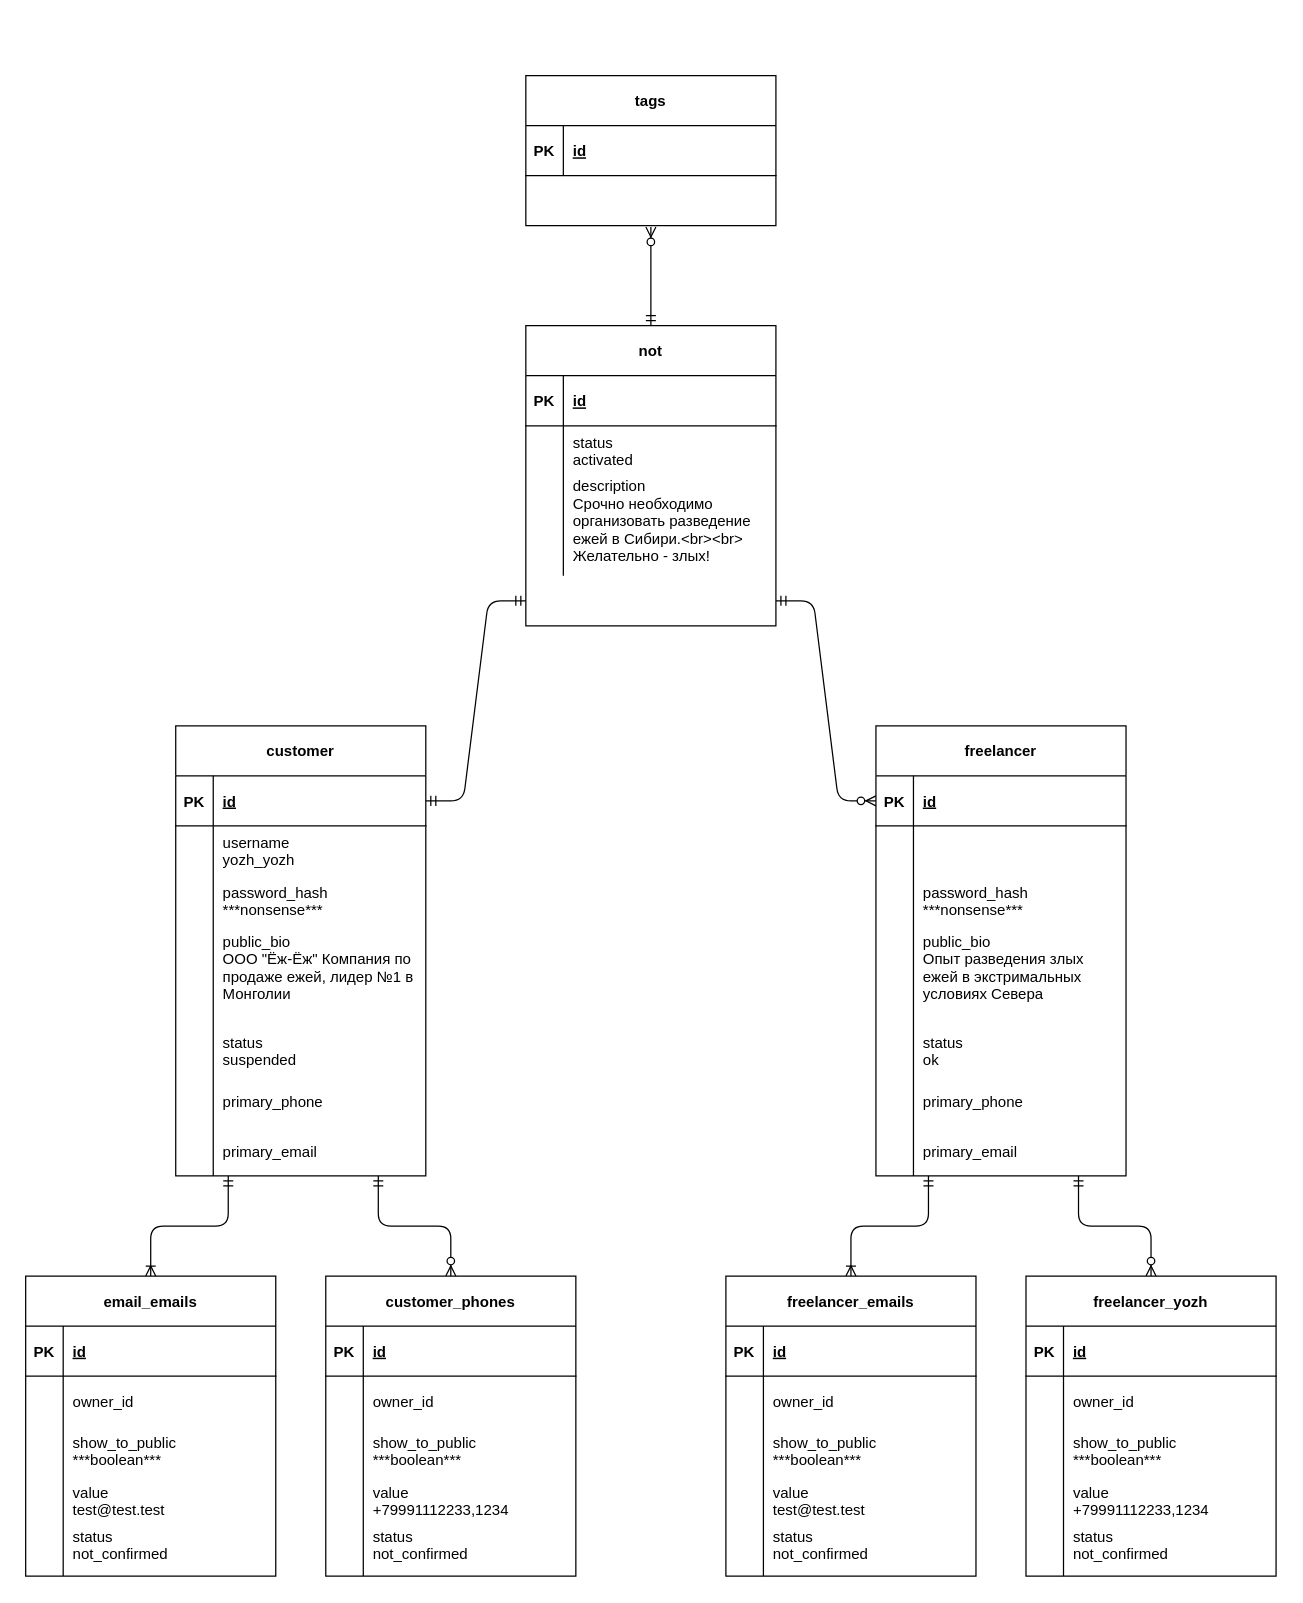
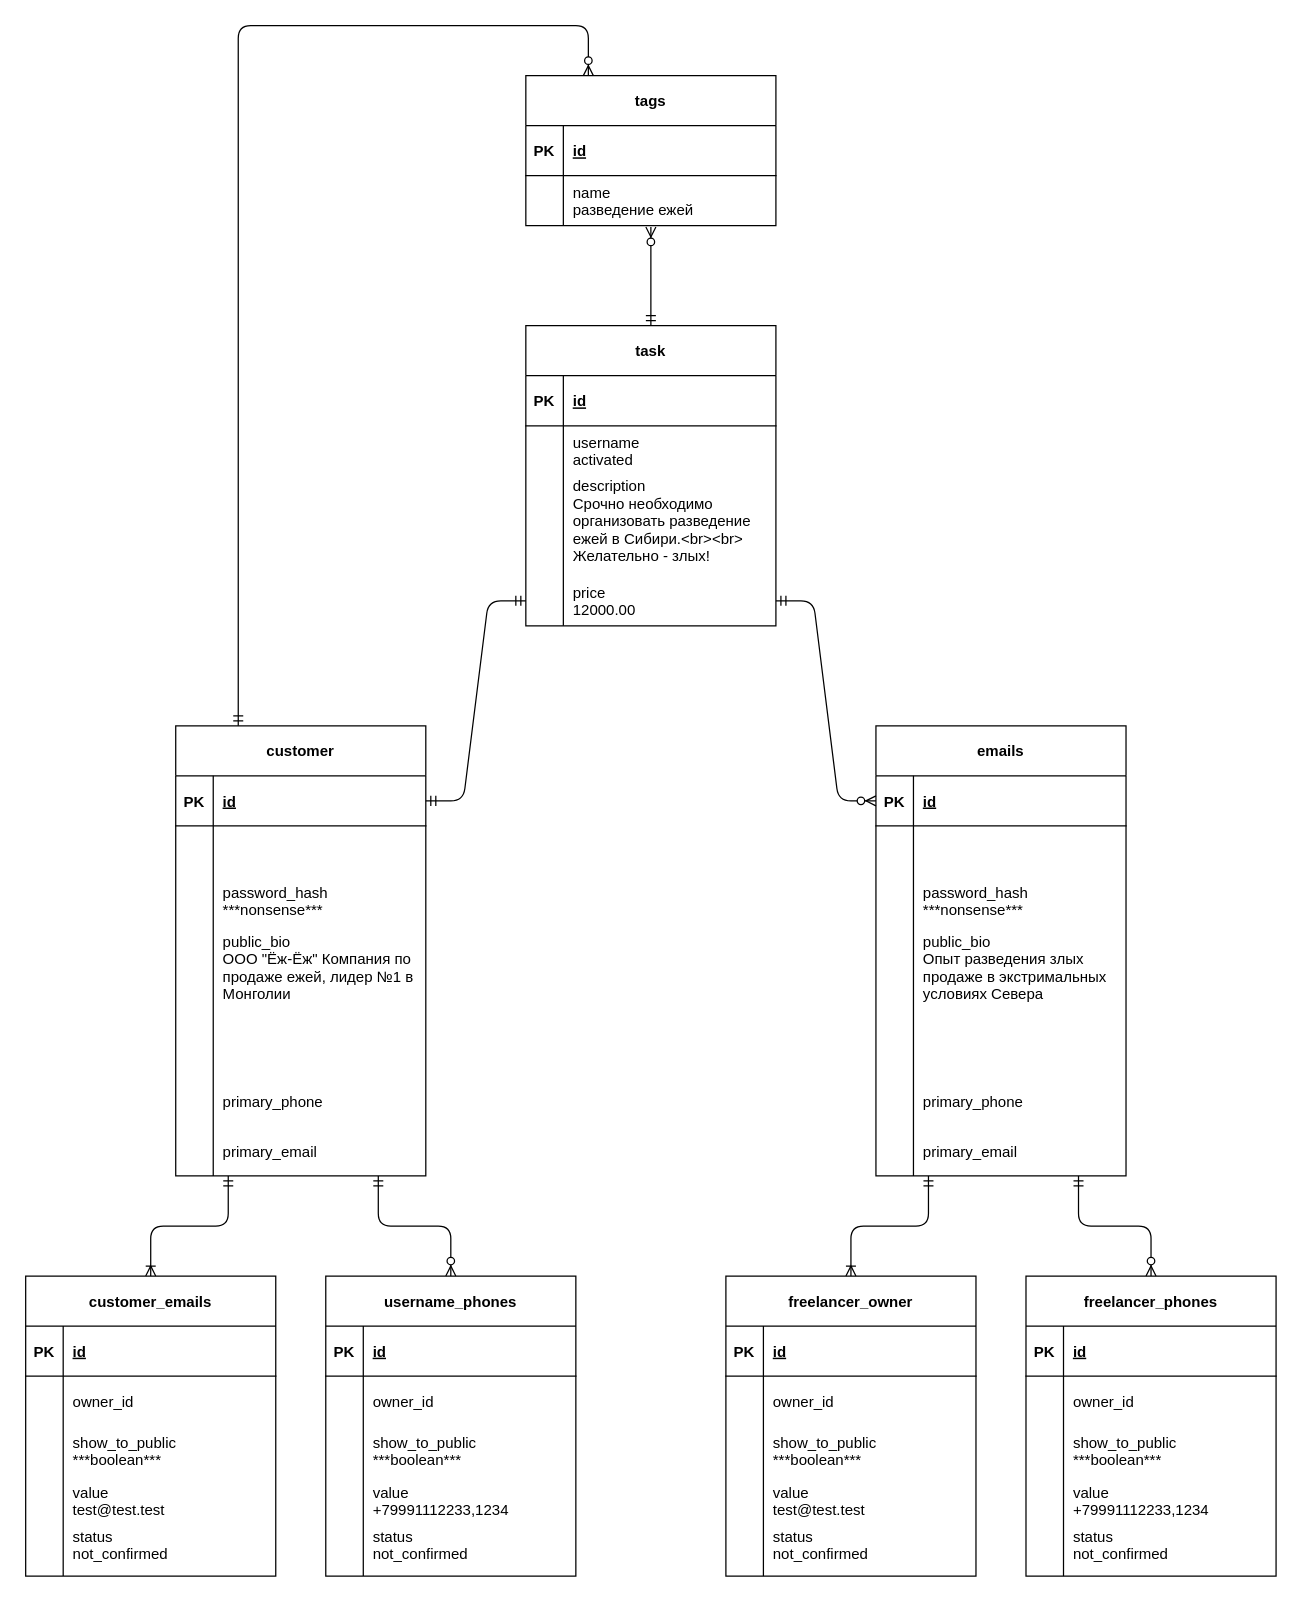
none -> (238, 187)
none -> (669, 201)
(650, 351) -> (650, 351)
(598, 443) -> (606, 443)
none -> (669, 601)
(1000, 751) -> (1000, 751)
(319, 851) -> none
(959, 941) -> (959, 941)
(319, 1051) -> none
(1019, 1051) -> none
(150, 1301) -> (150, 1301)
(450, 1301) -> (450, 1301)
(850, 1301) -> (850, 1301)
(1150, 1301) -> (1150, 1301)
